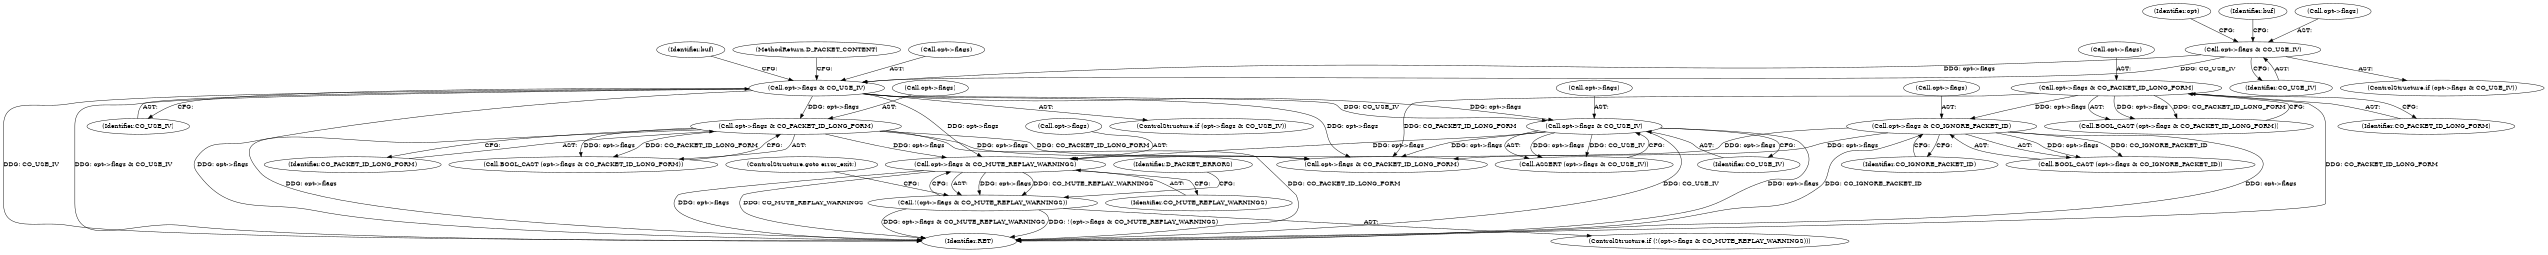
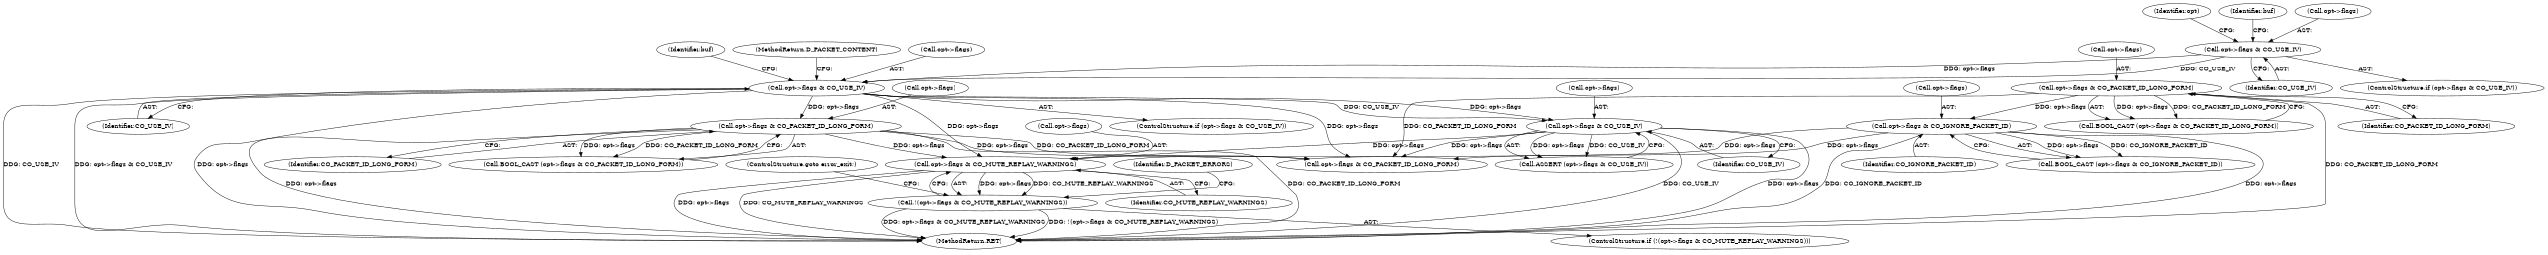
(1936, 144) -> none
(1923, 146) -> (1923, 146)
(1983, 146) -> (1983, 146)
(969, 241) -> (969, 241)
